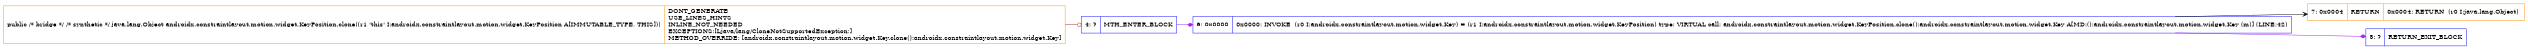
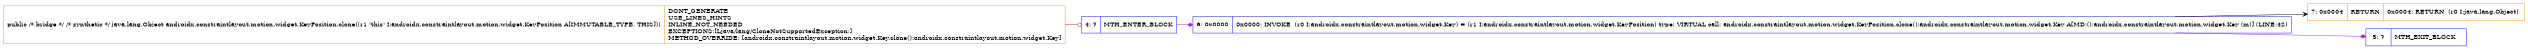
(2425, 37) -> (2425, 37)
